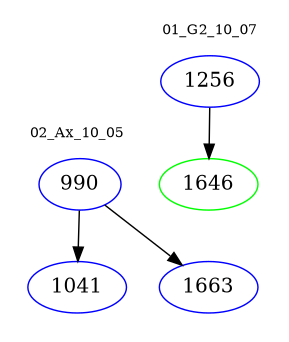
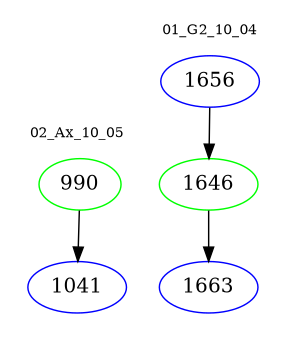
(210, 31) -> (210, 31)
(210, 81) -> (210, 81)
(80, 184) -> (80, 184)
(128, 223) -> (209, 229)
